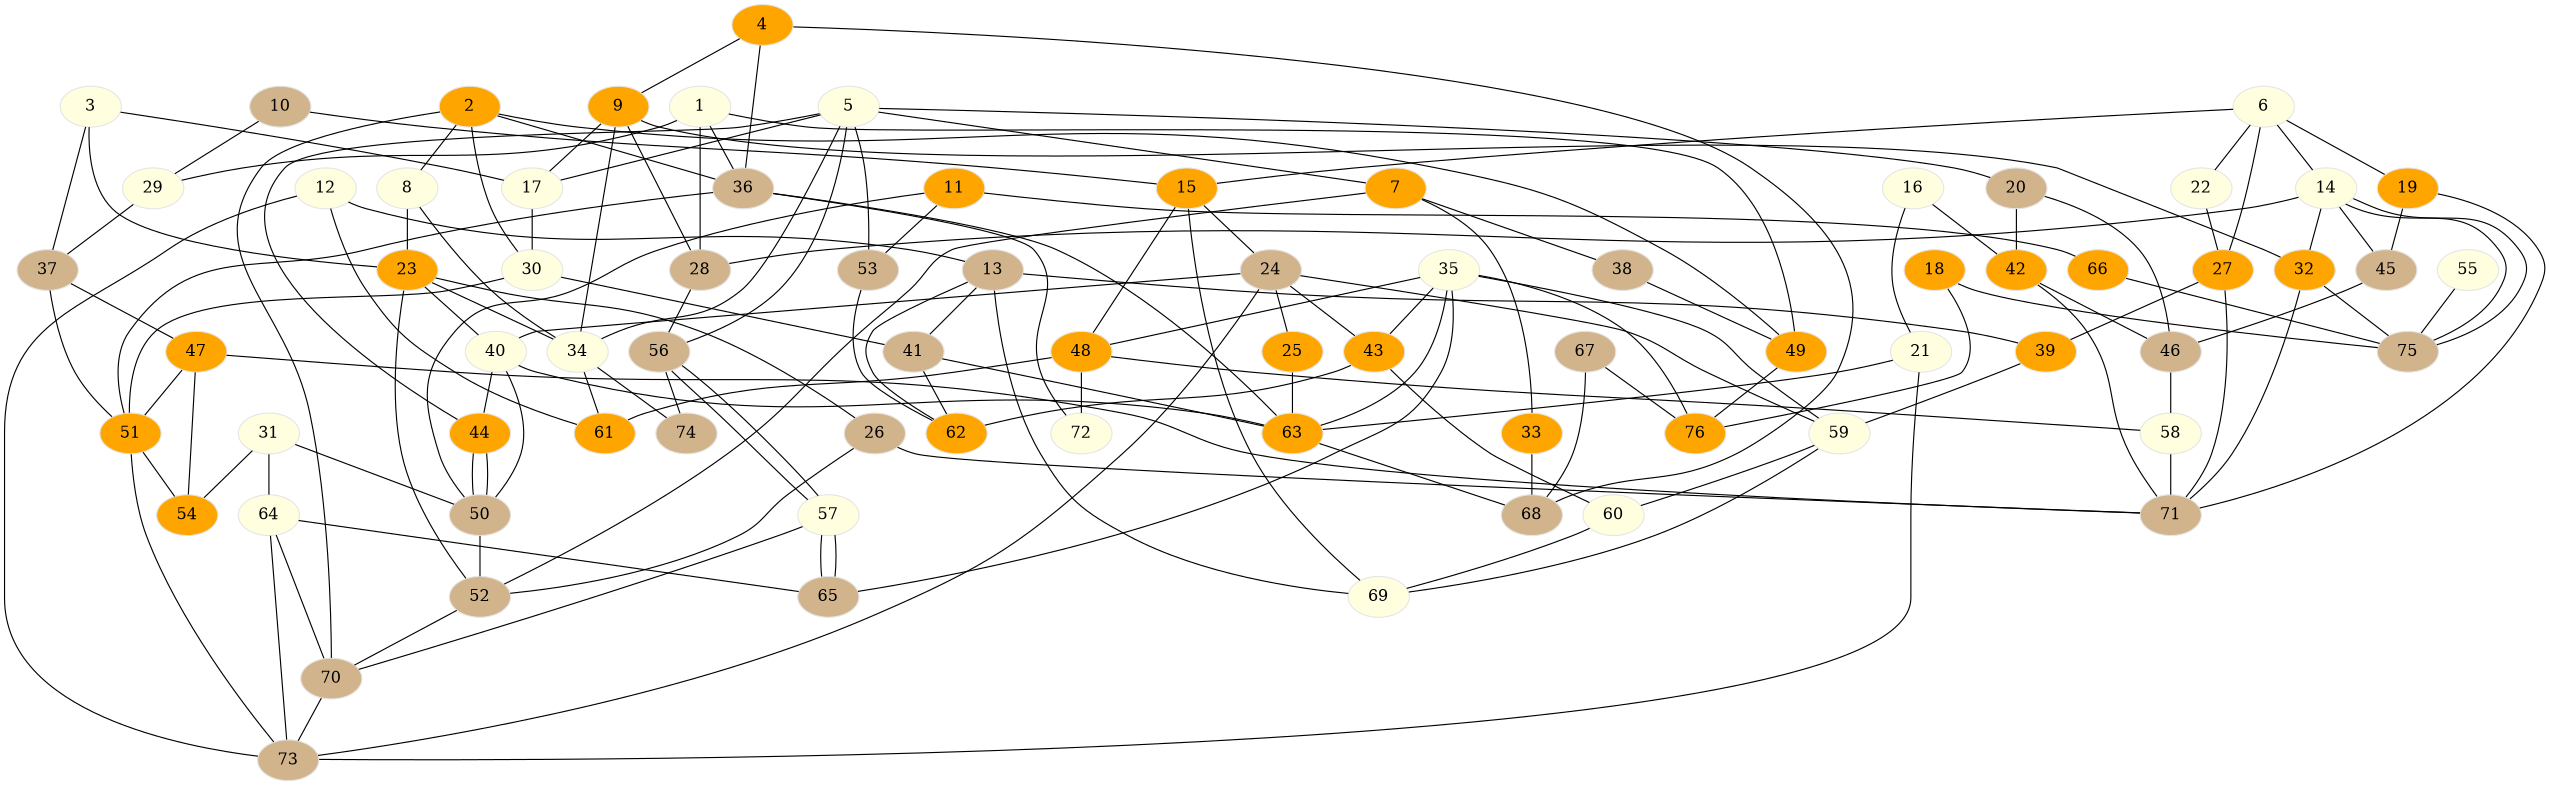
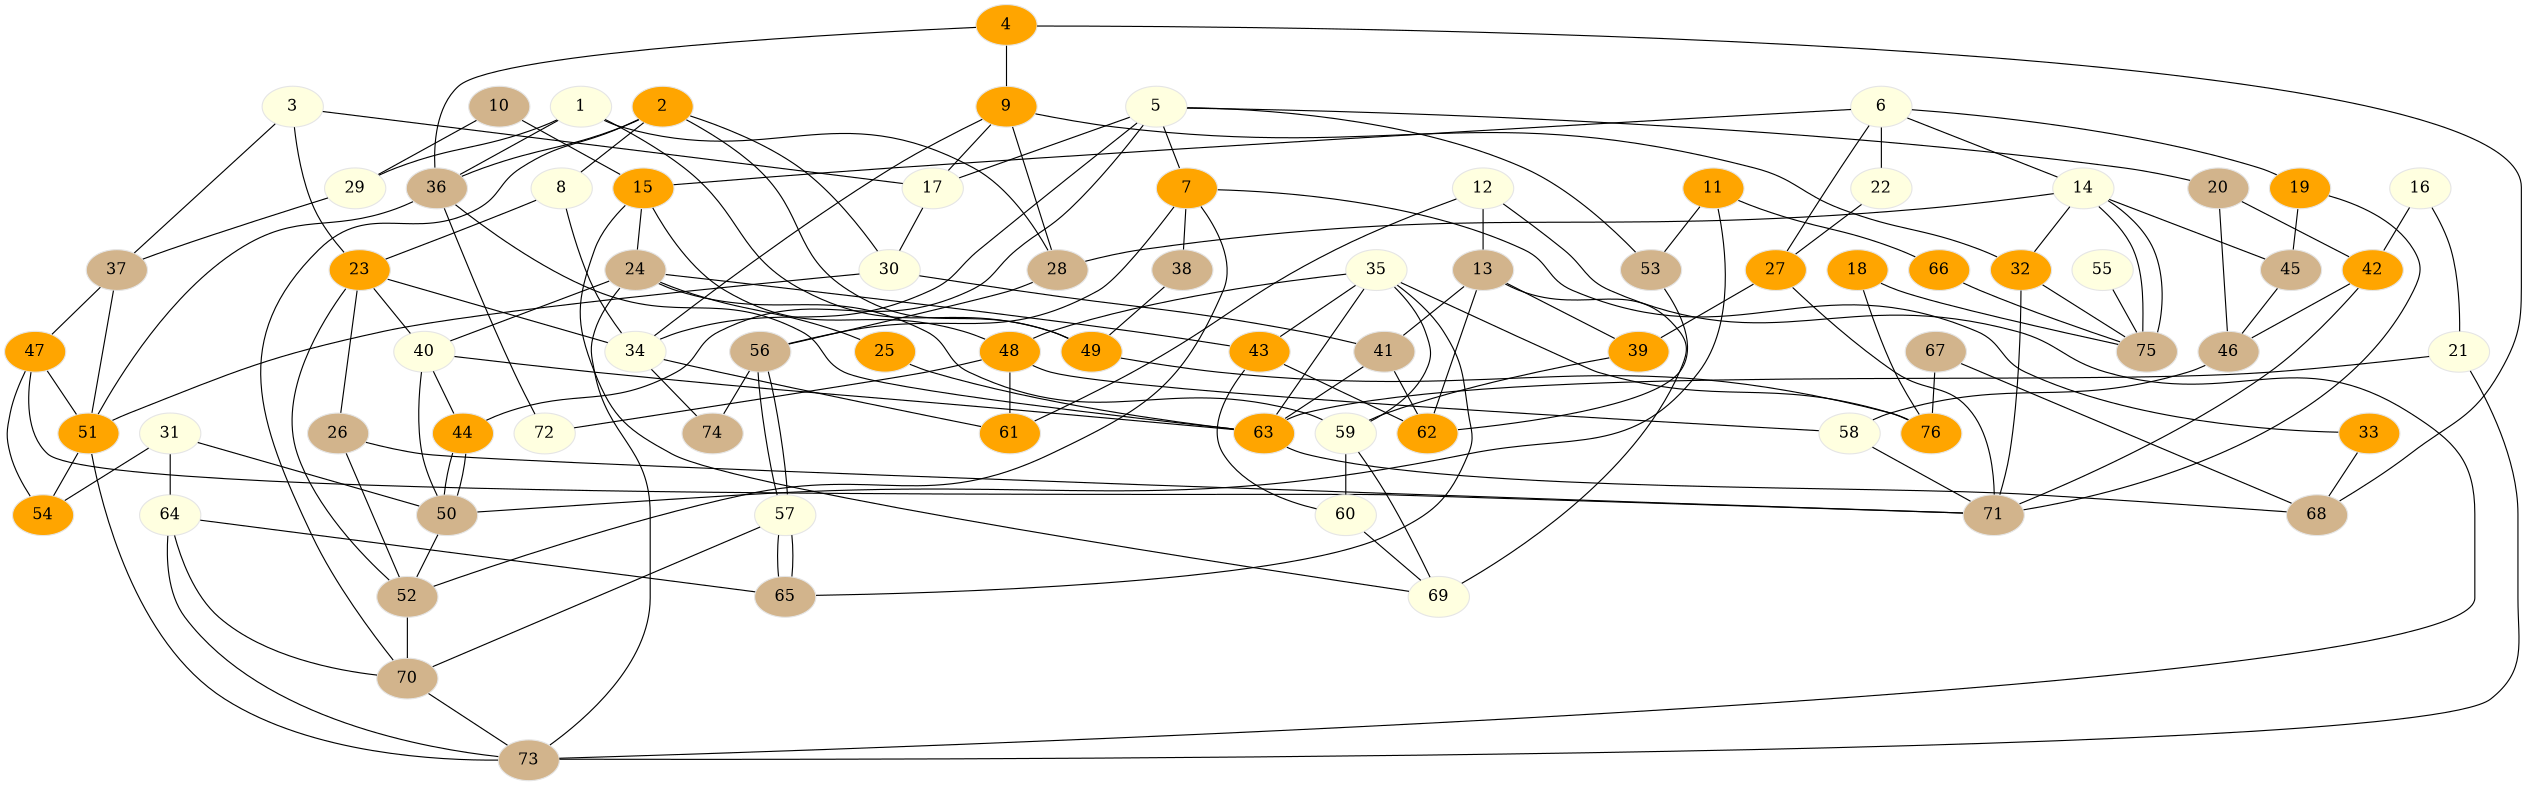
(801, 262) -> (1054, 310)
